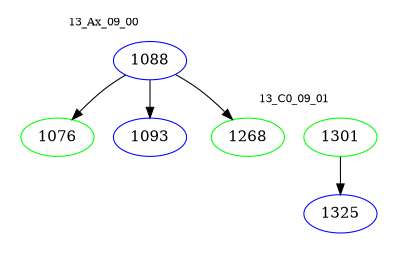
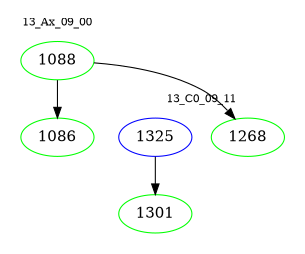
(150, 61) -> (57, 61)
(294, 99) -> (202, 99)
(57, 137) -> (57, 137)
(150, 137) -> none
(340, 170) -> (155, 170)
